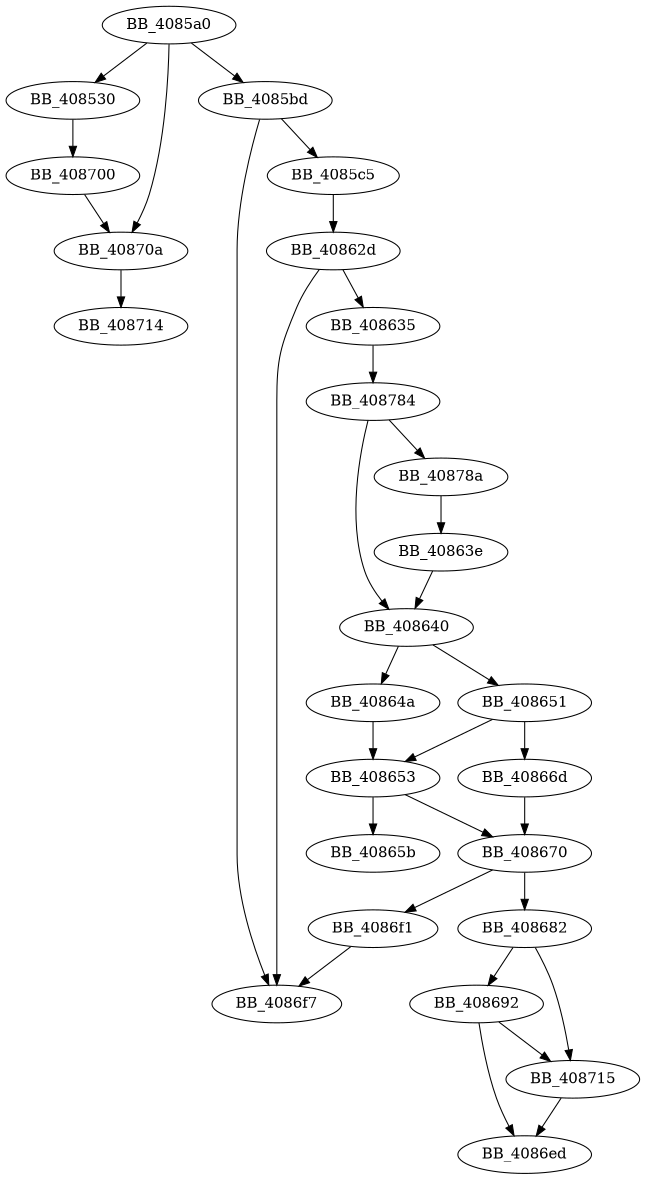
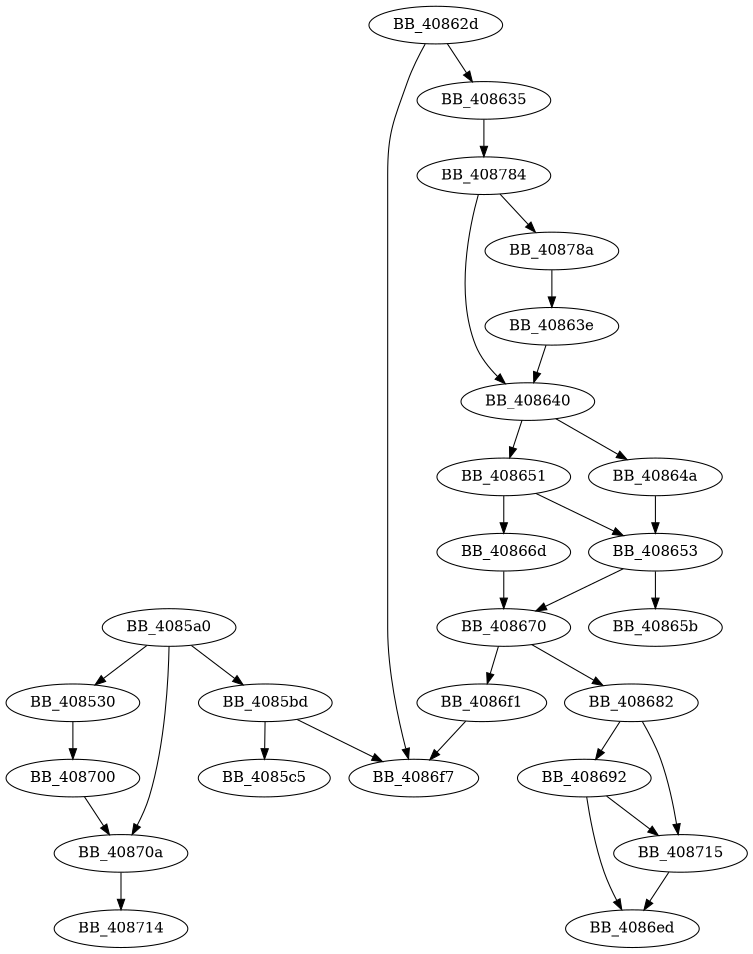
(333, 208) -> none
